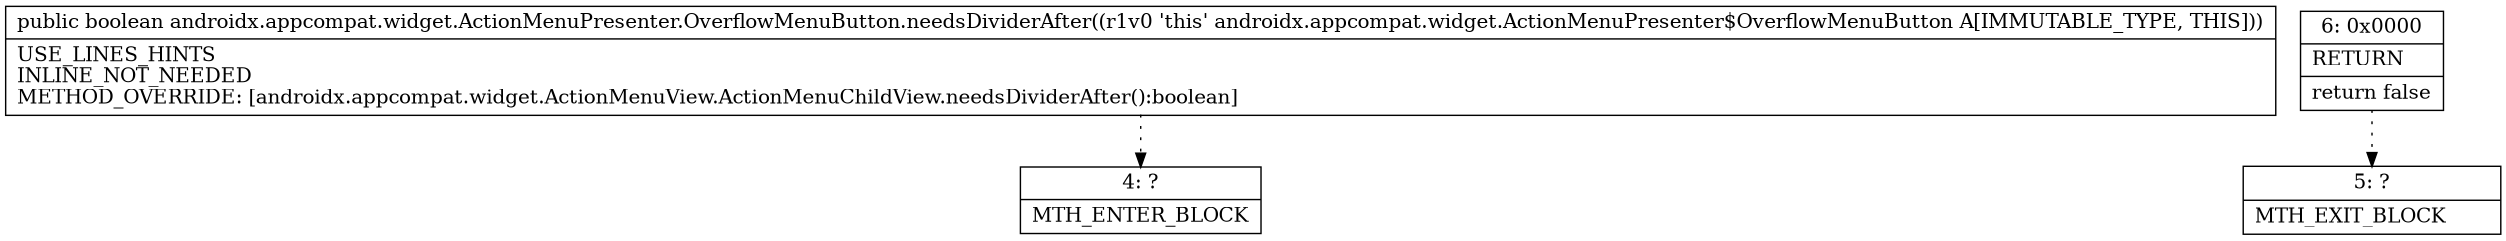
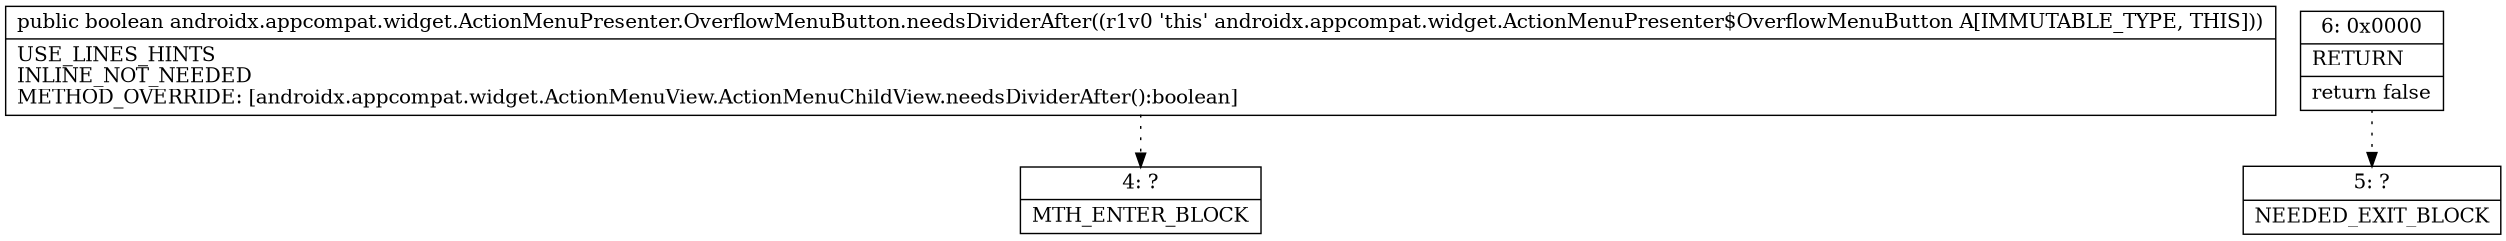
(2351, 217) -> (2372, 217)
